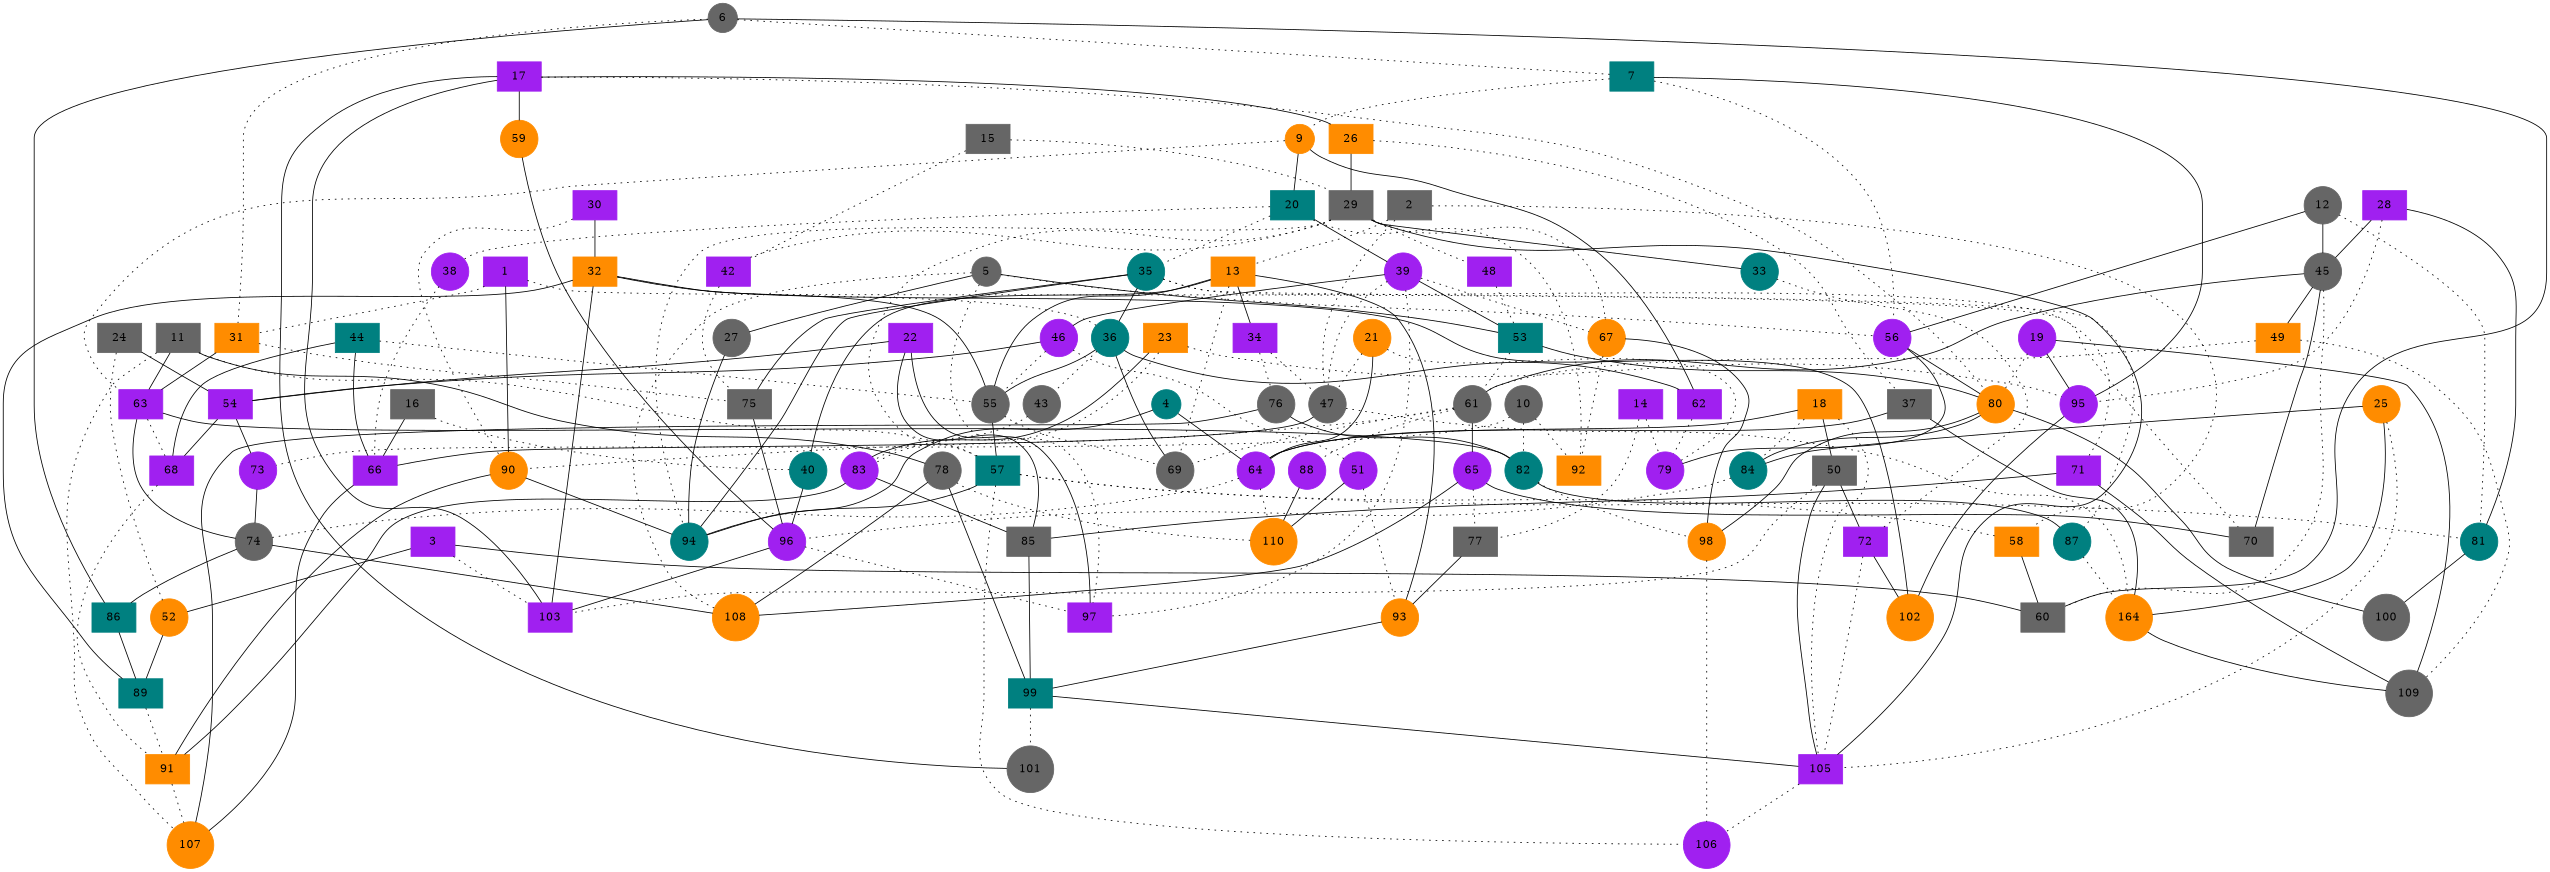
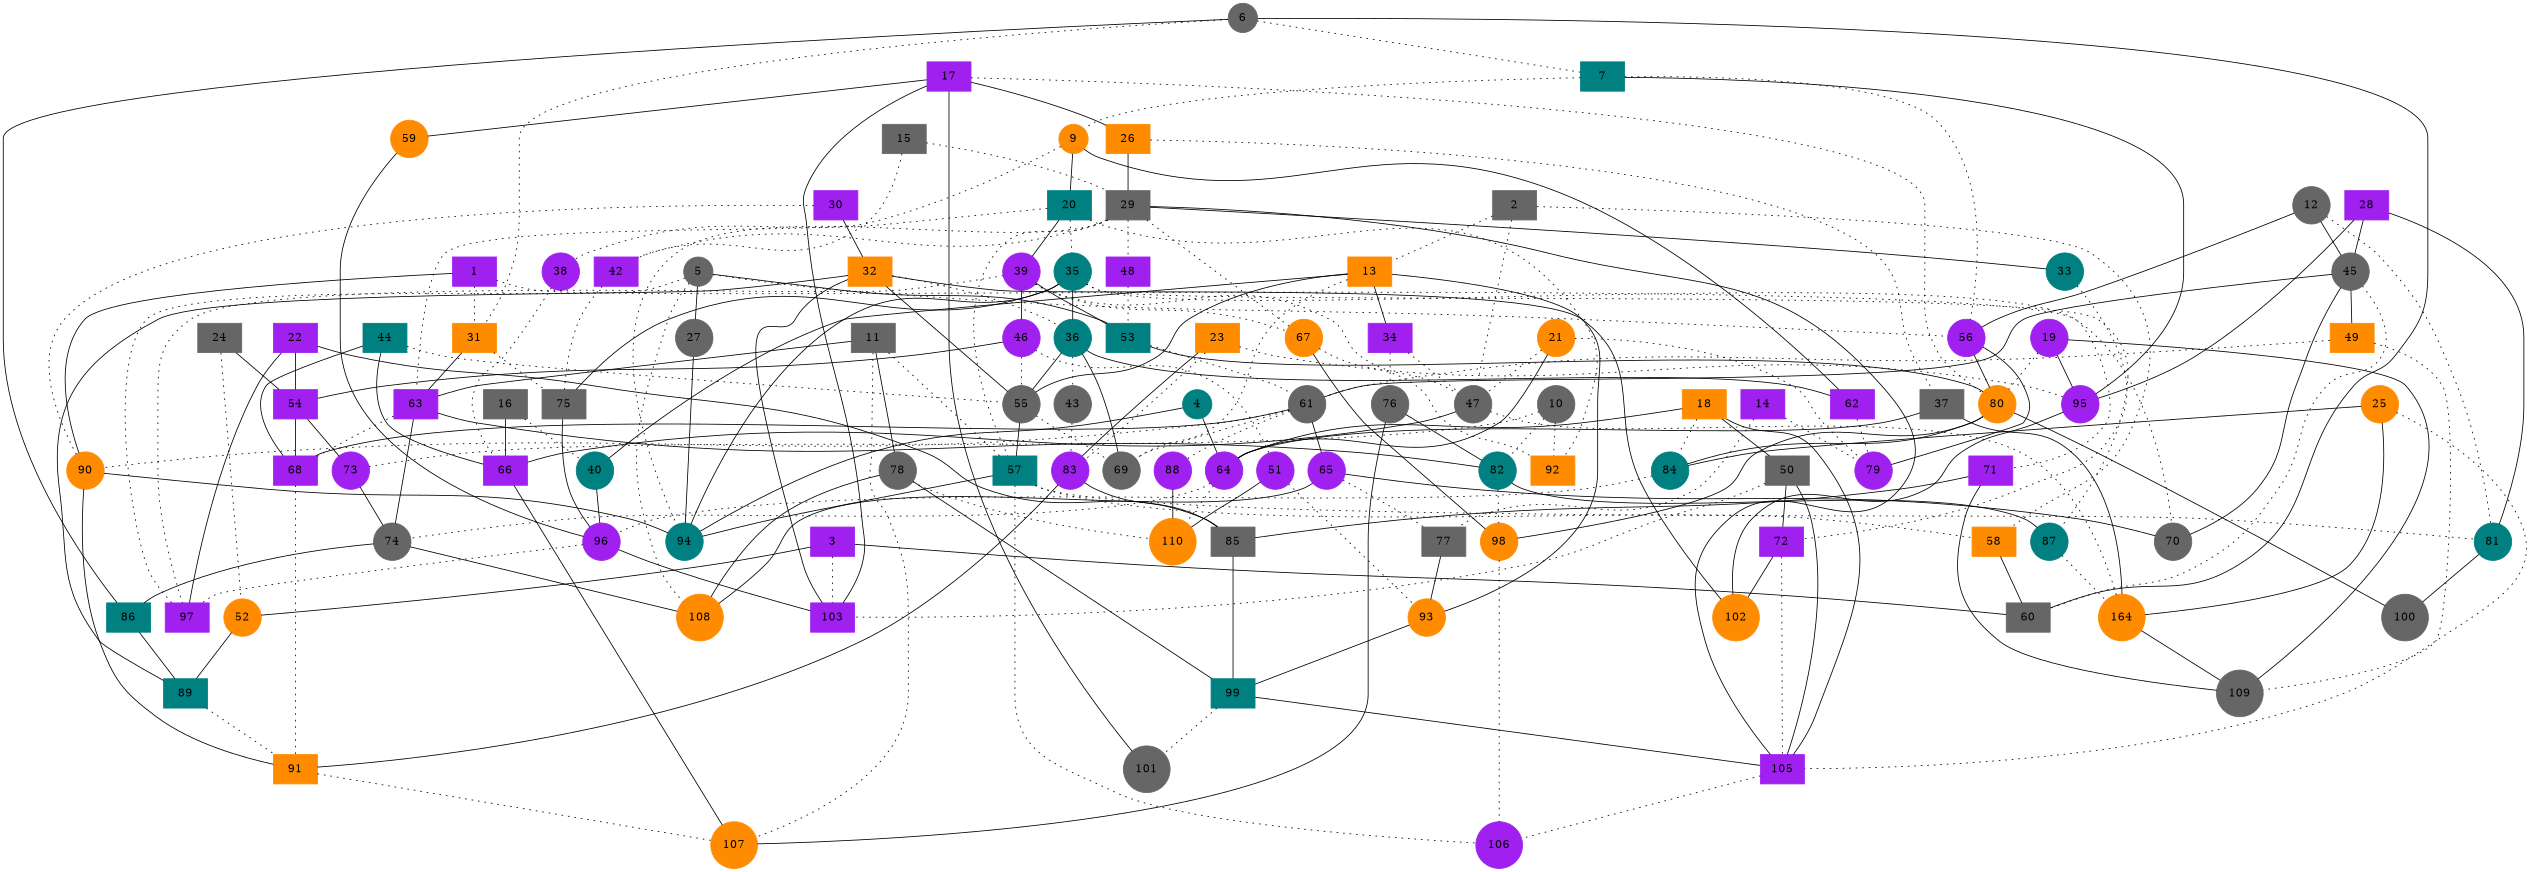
(2272, 371) -> (2238, 327)
none -> (802, 426)
(2251, 542) -> (2173, 542)
(1820, 575) -> (1859, 555)
